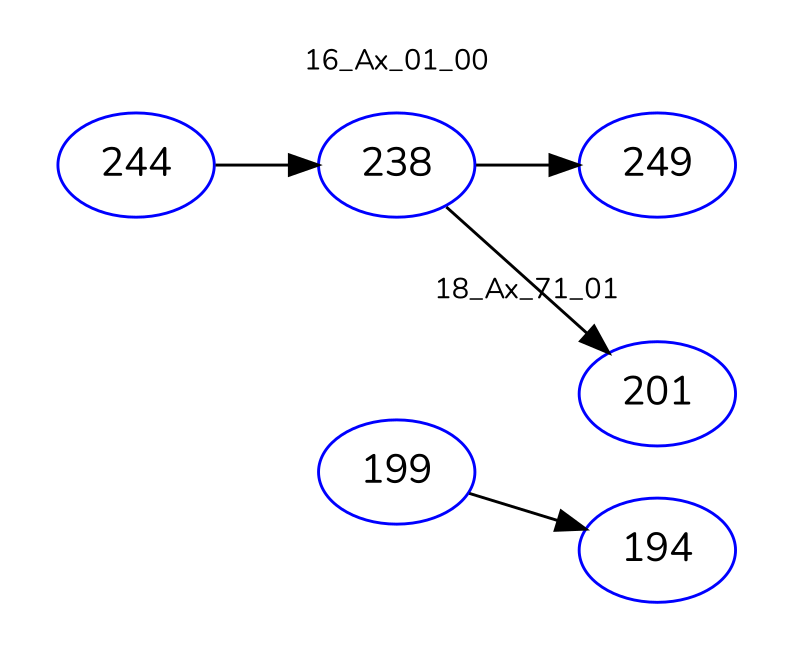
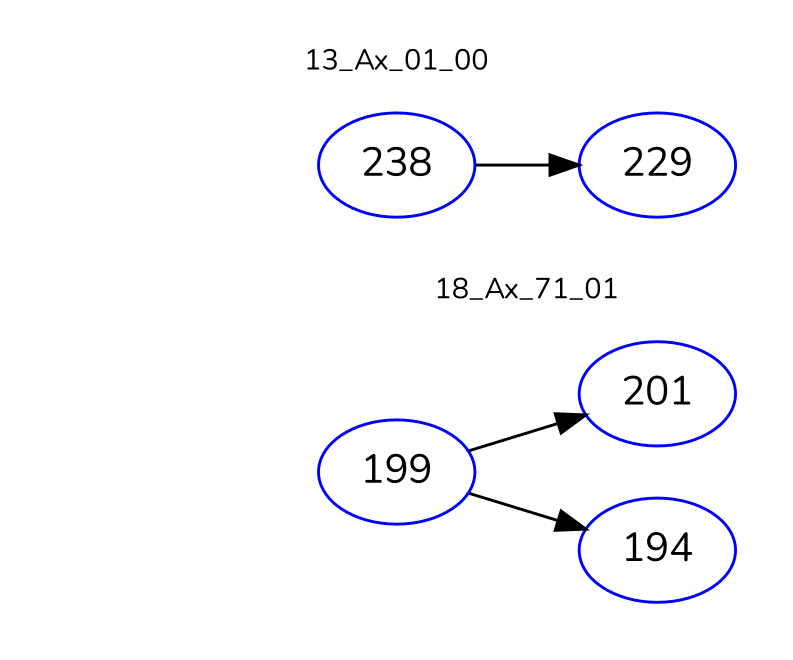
(397, 62) -> (397, 62)
(136, 165) -> none
(657, 165) -> (657, 165)
(531, 283) -> (513, 437)
